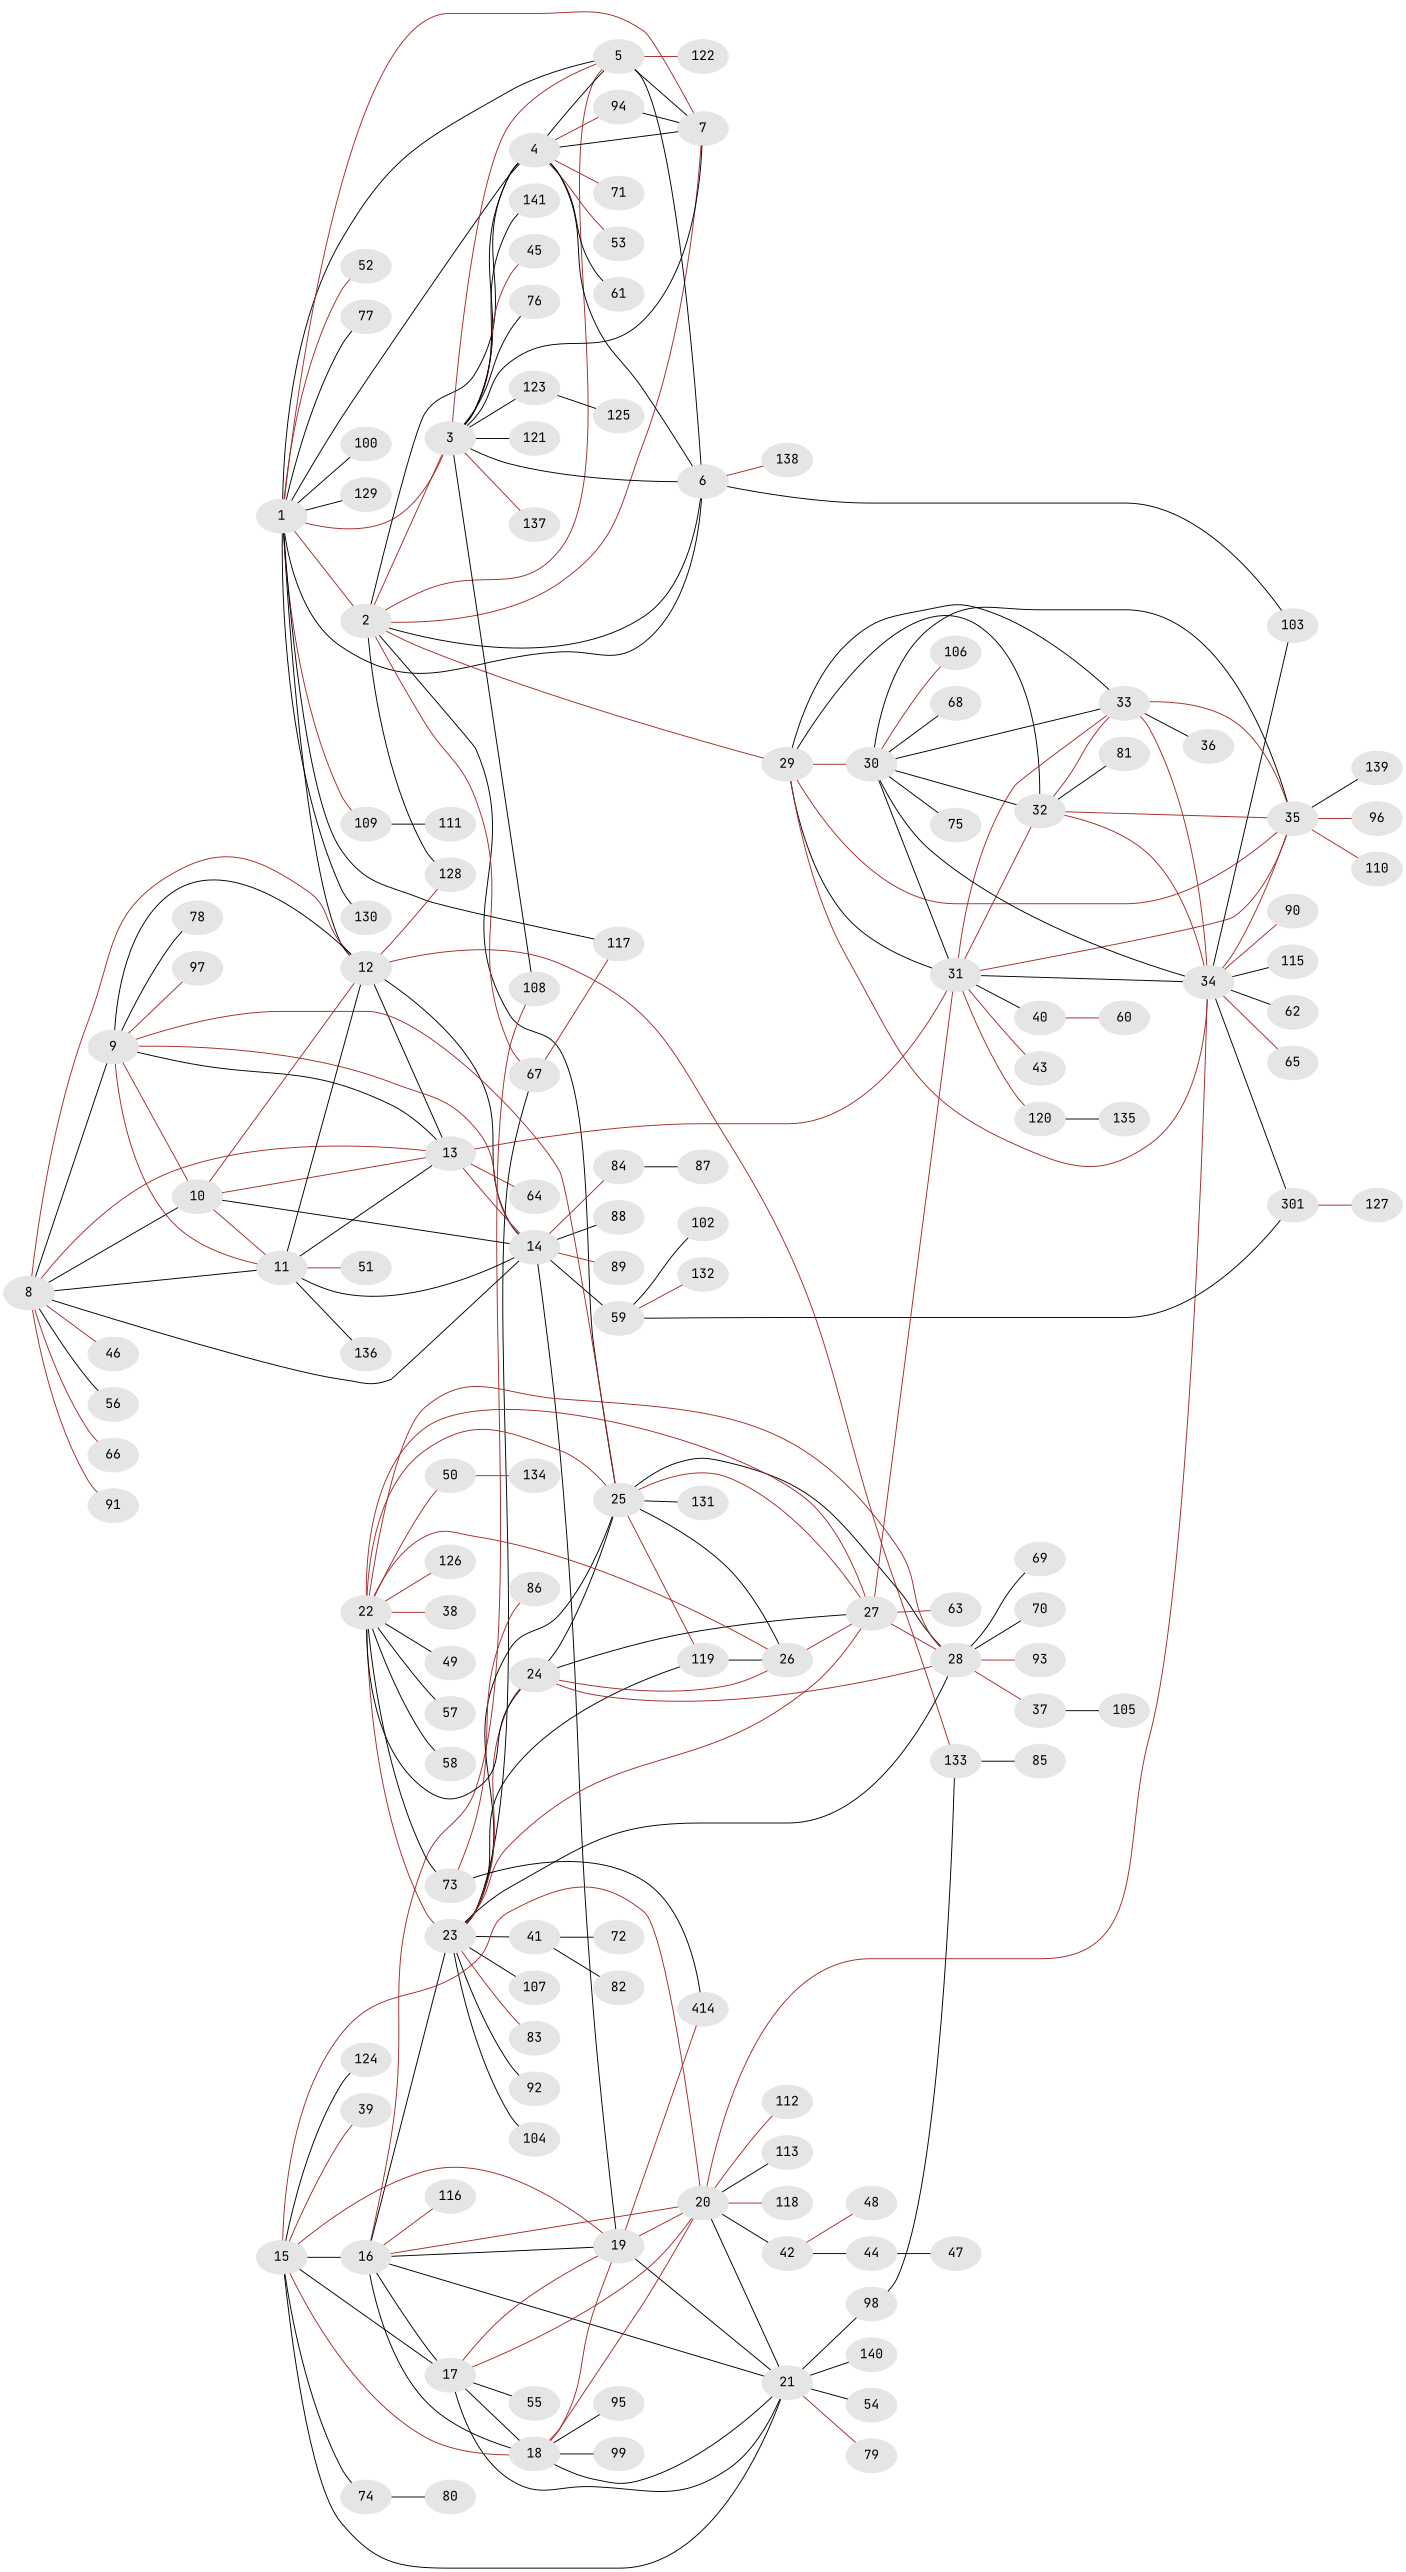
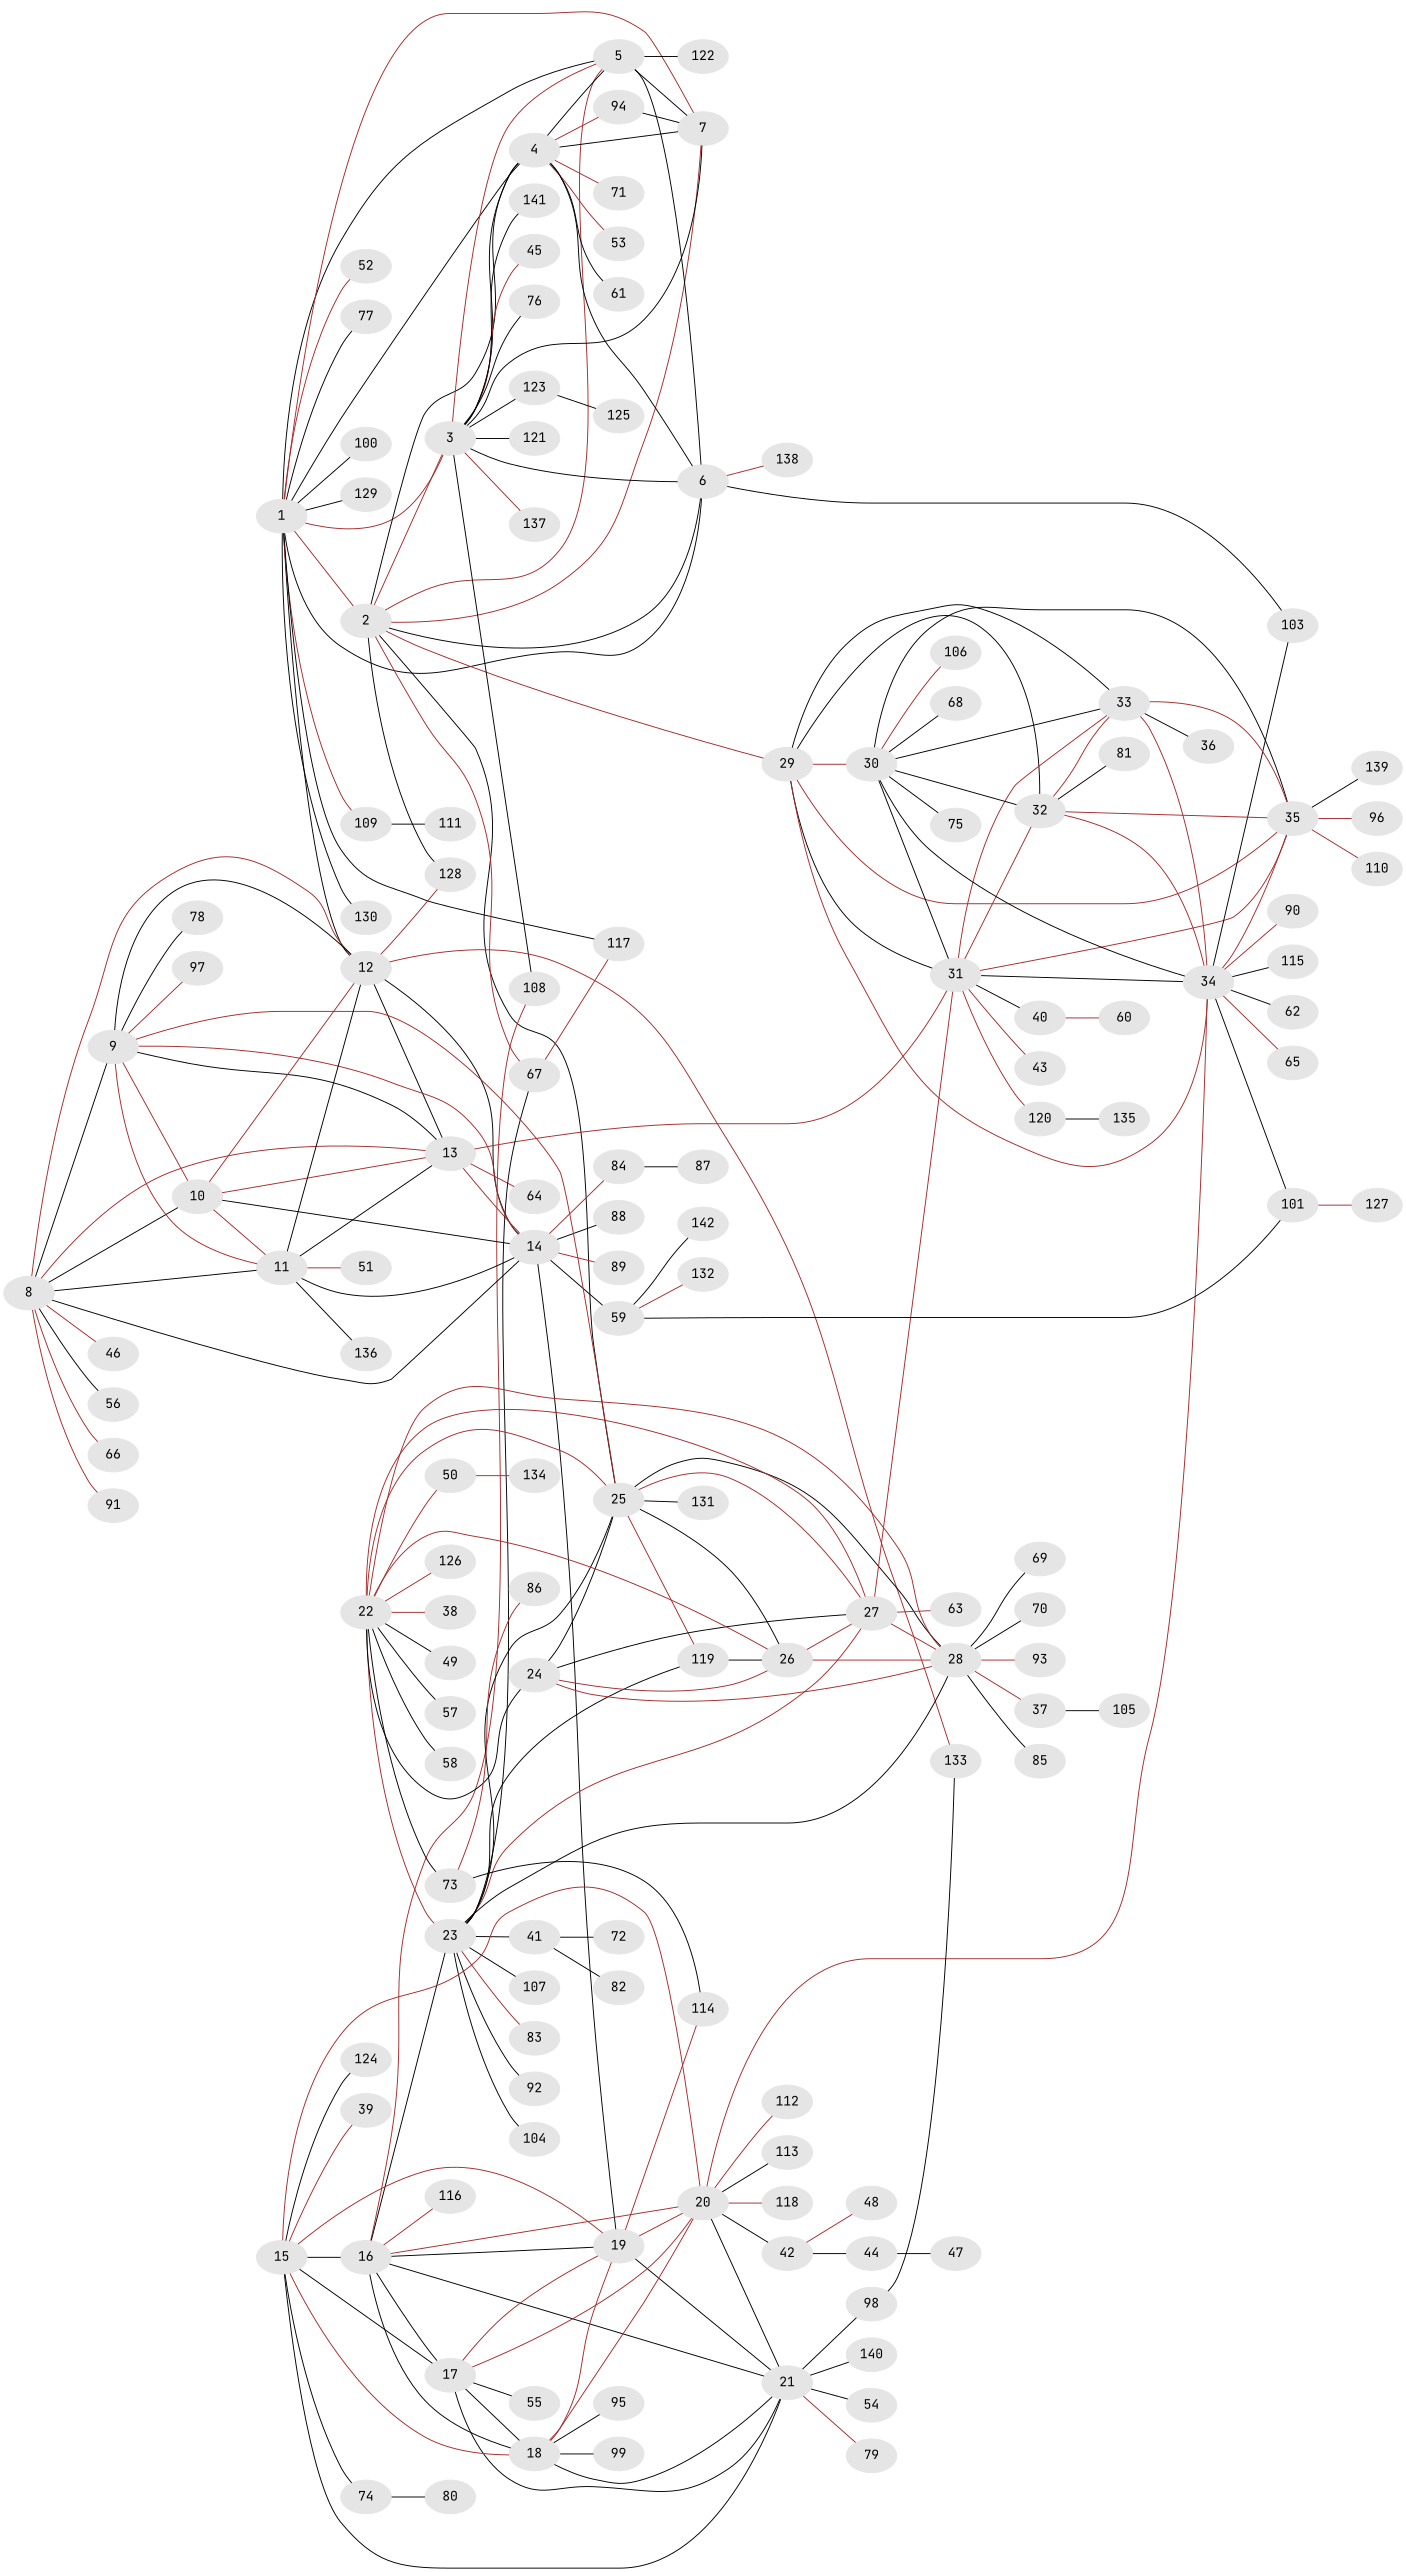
(655, 57) -> (655, 57)
(1293, 1205) -> (1293, 1205)
(703, 1224) -> (703, 1224)
none -> (872, 1660)
(998, 1761) -> (995, 1712)
(494, 1806) -> none
(703, 2009) -> (703, 2009)
